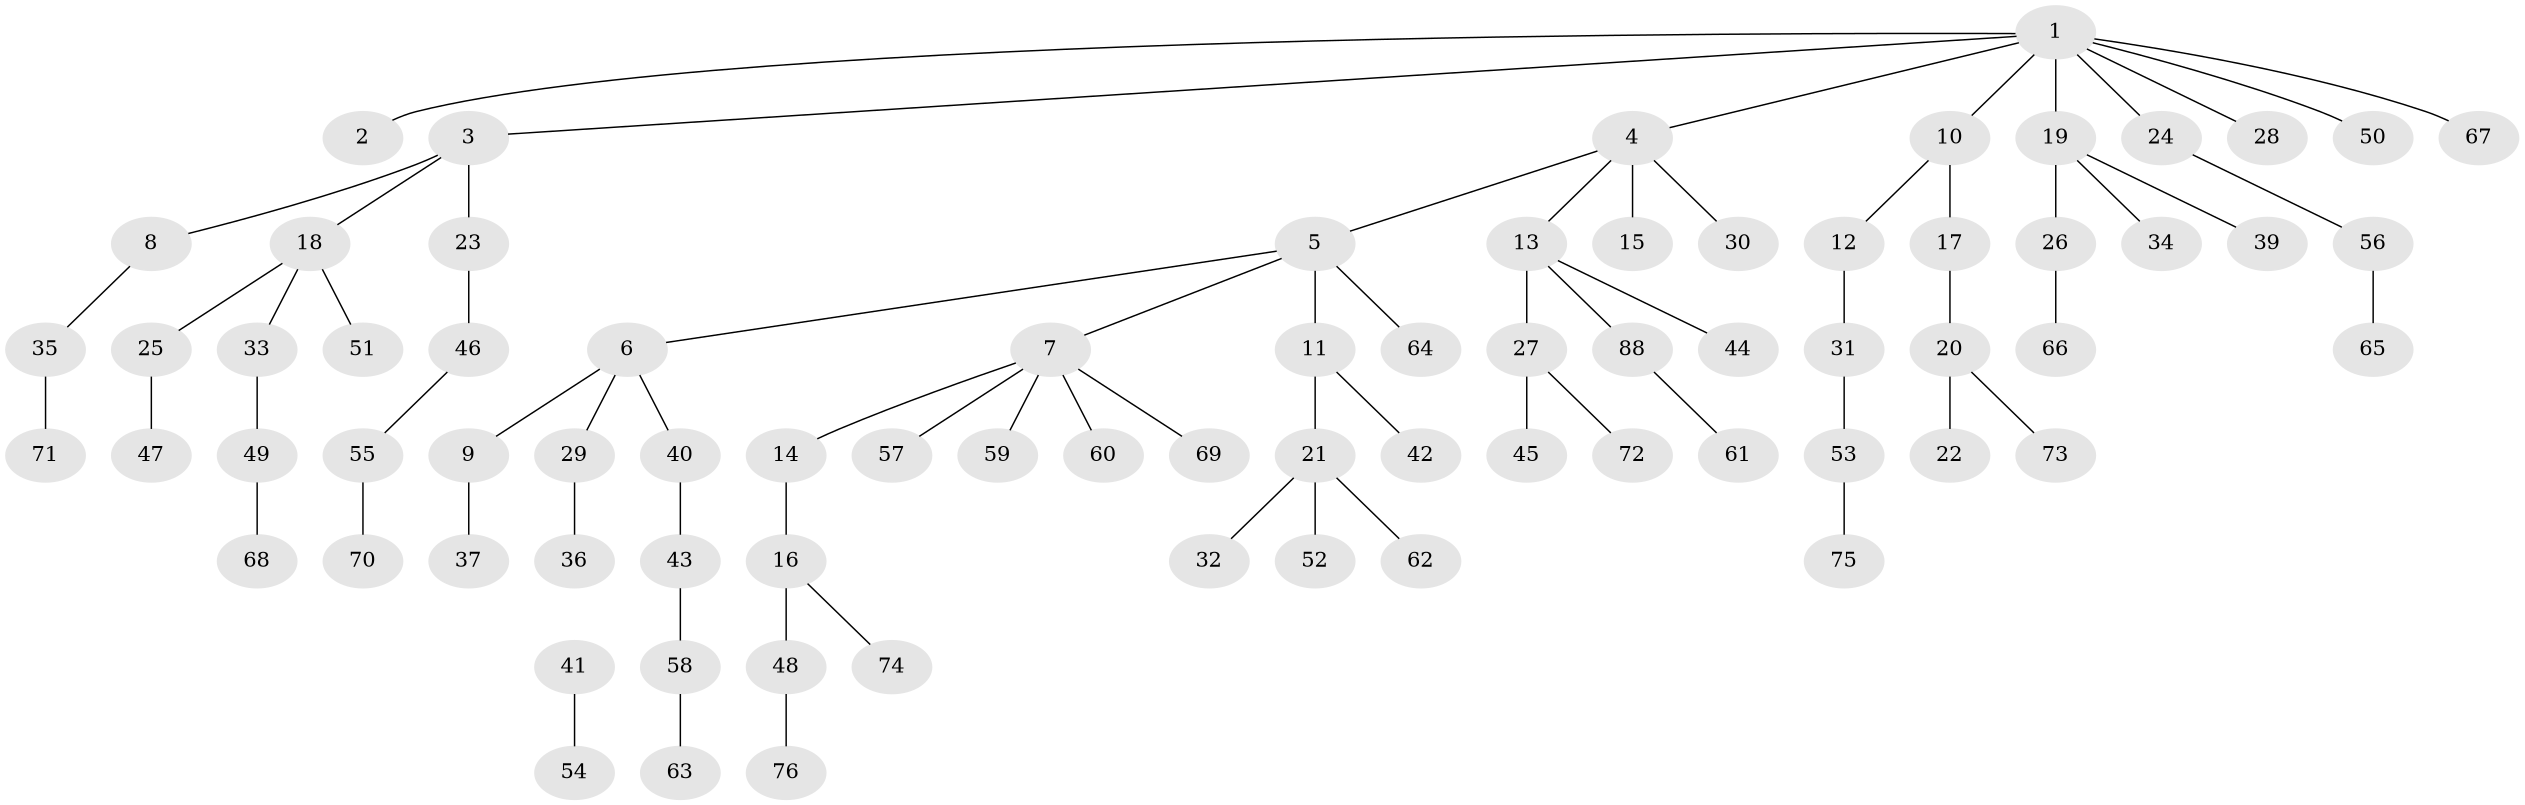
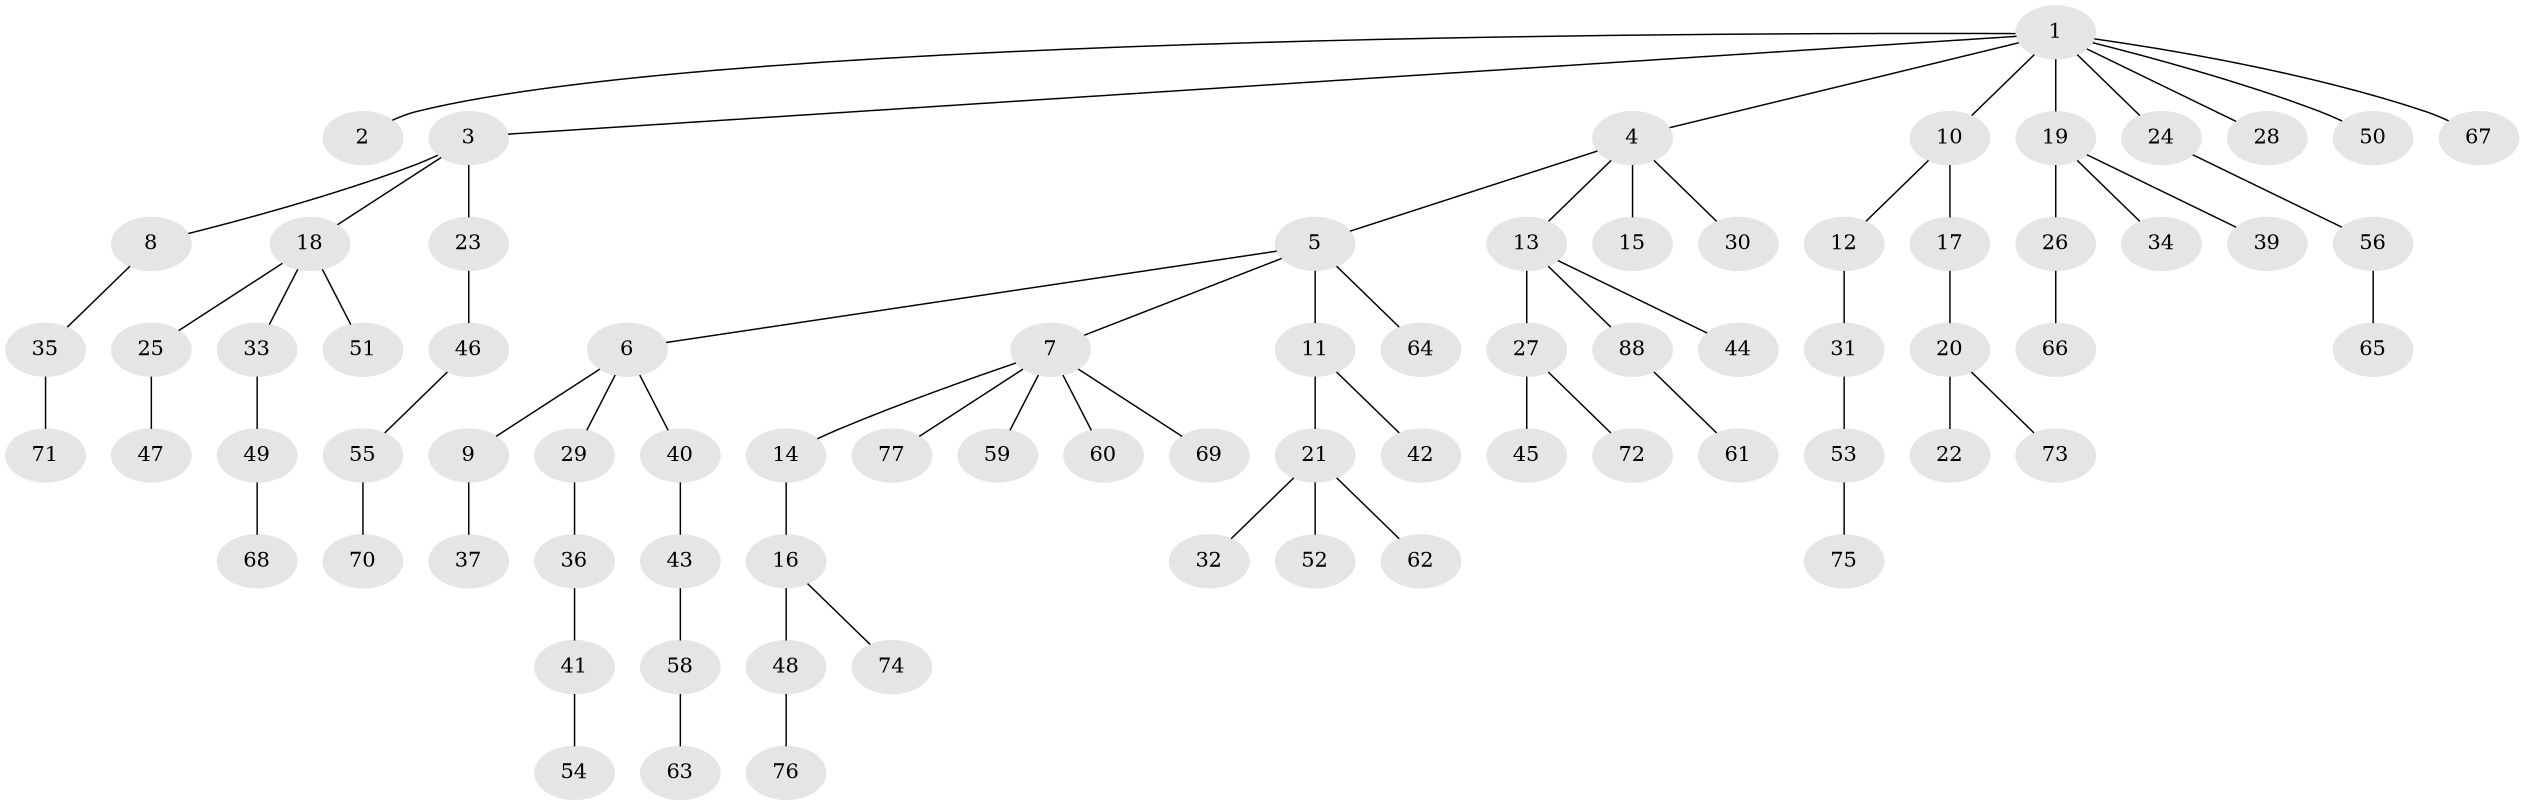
(892, 456) -> (892, 456)
none -> (575, 614)
